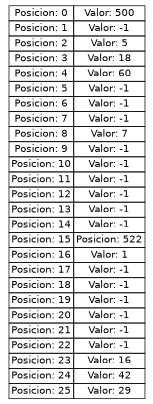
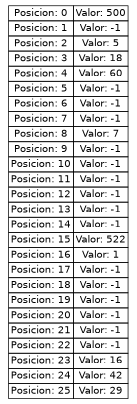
(109, 240) -> (101, 240)
